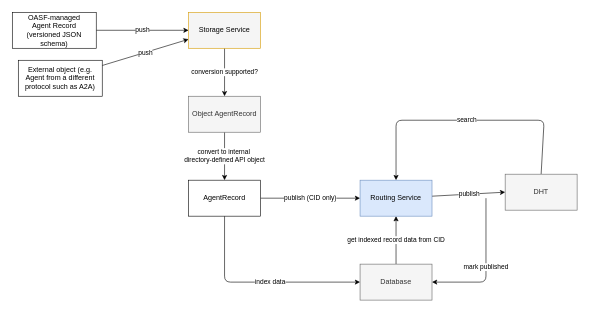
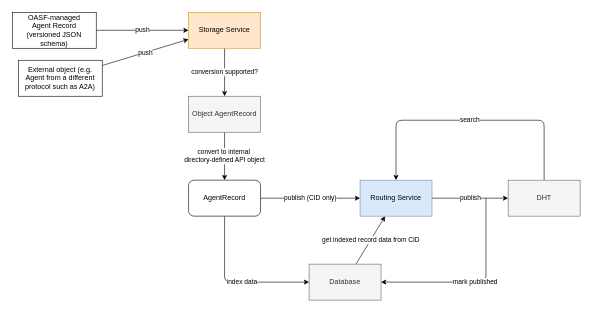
(225, 30) -> (225, 30)
(542, 192) -> (545, 198)
(225, 198) -> (225, 198)
(396, 282) -> (345, 282)
